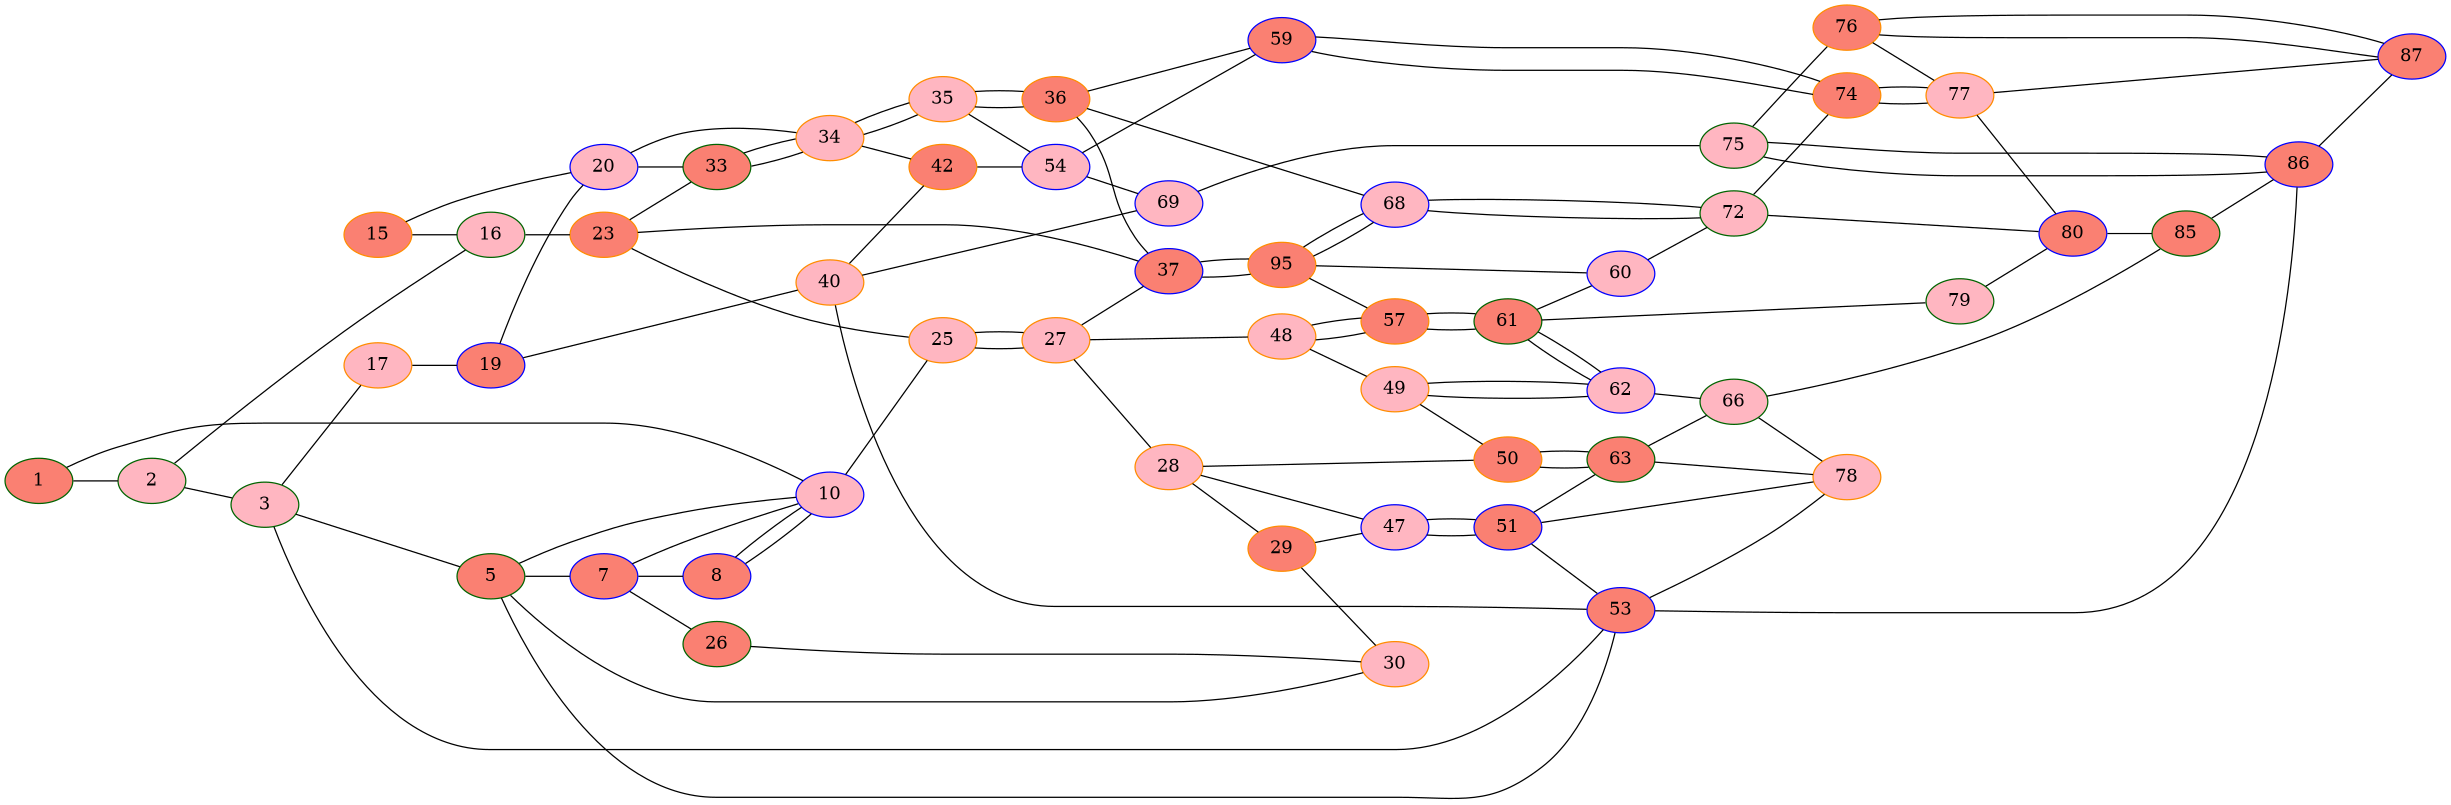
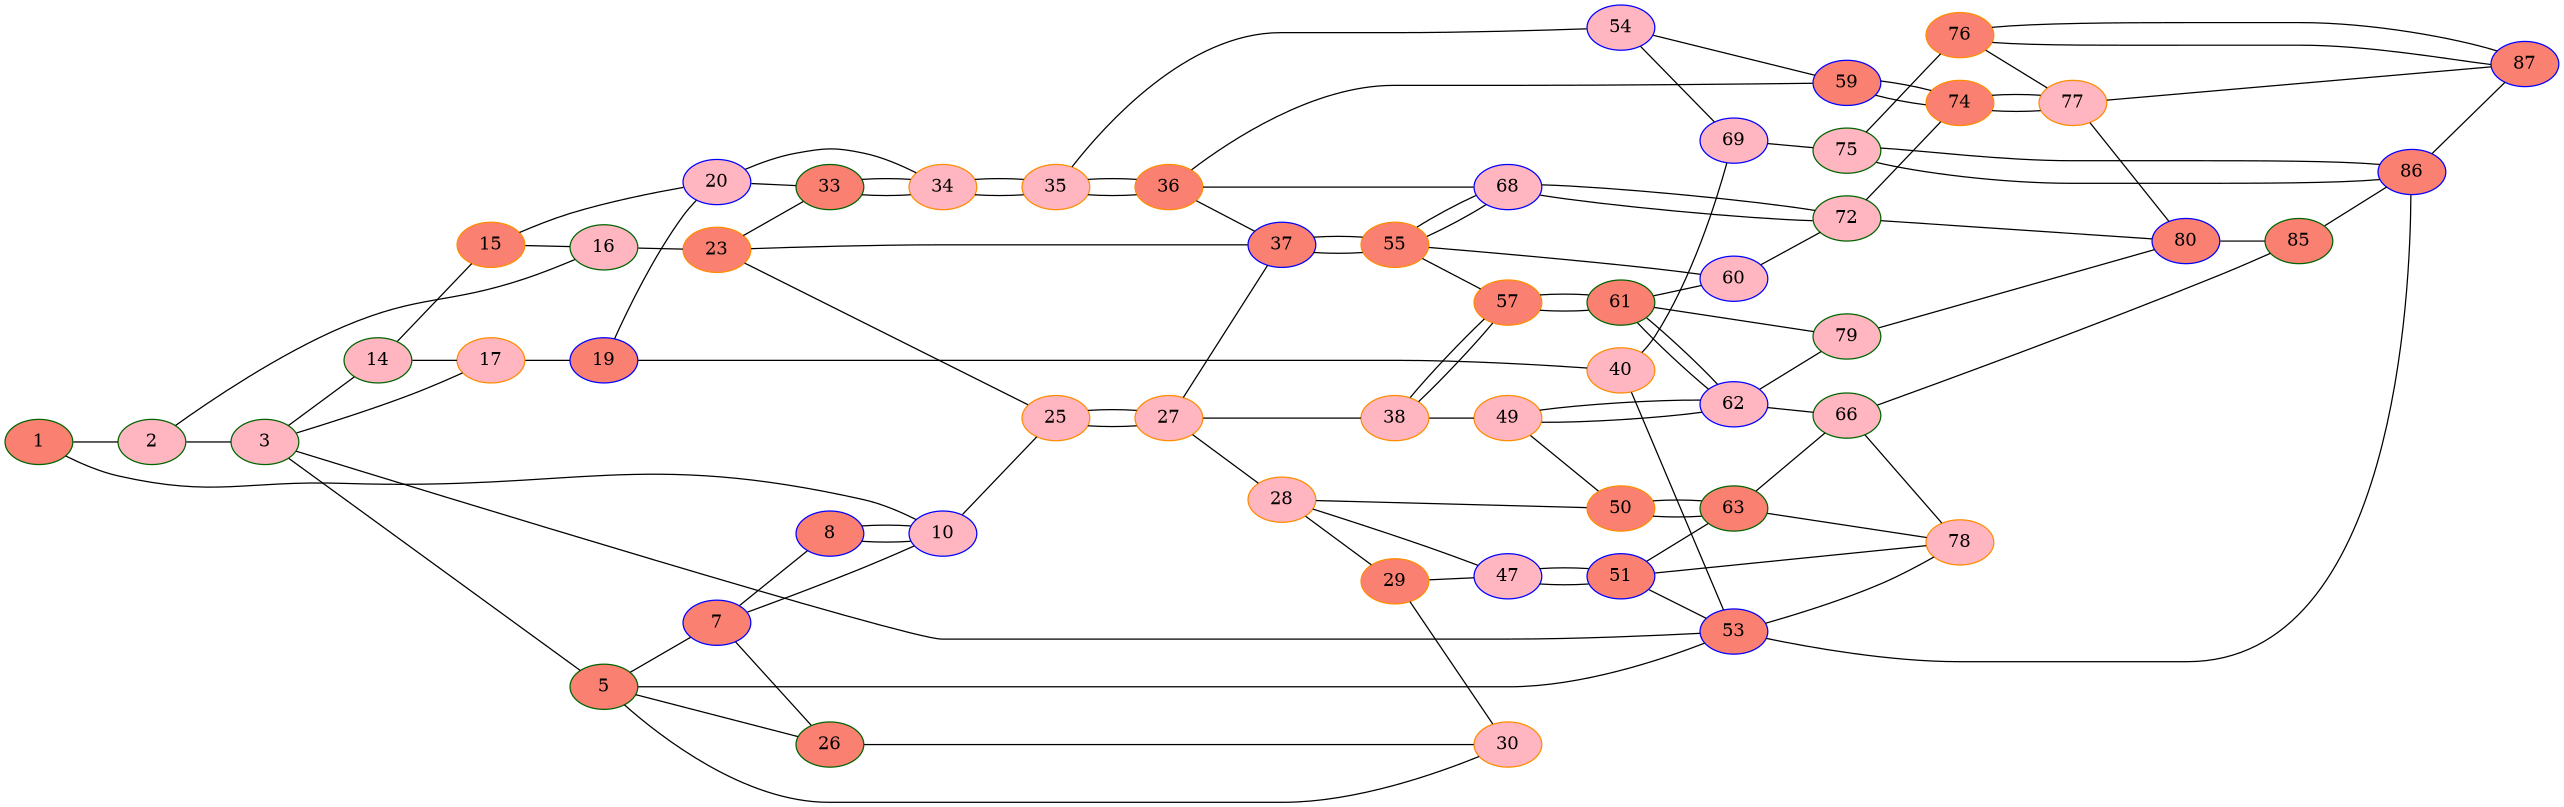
(943, 167) -> none
(1282, 265) -> (1395, 245)
(1282, 336) -> (1395, 418)
none -> (378, 360)
none -> (1790, 370)
(655, 518) -> (717, 716)
